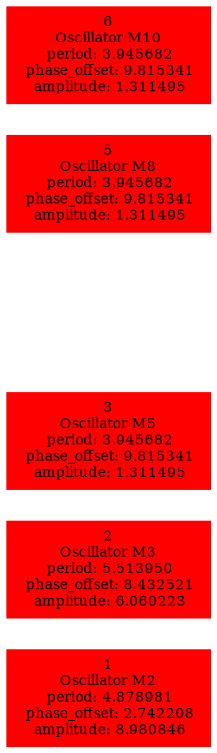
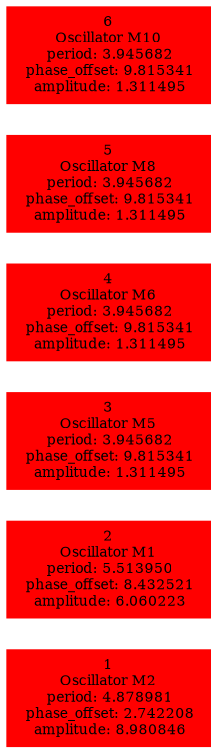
none -> (109, 312)
(109, 552) -> (109, 552)
